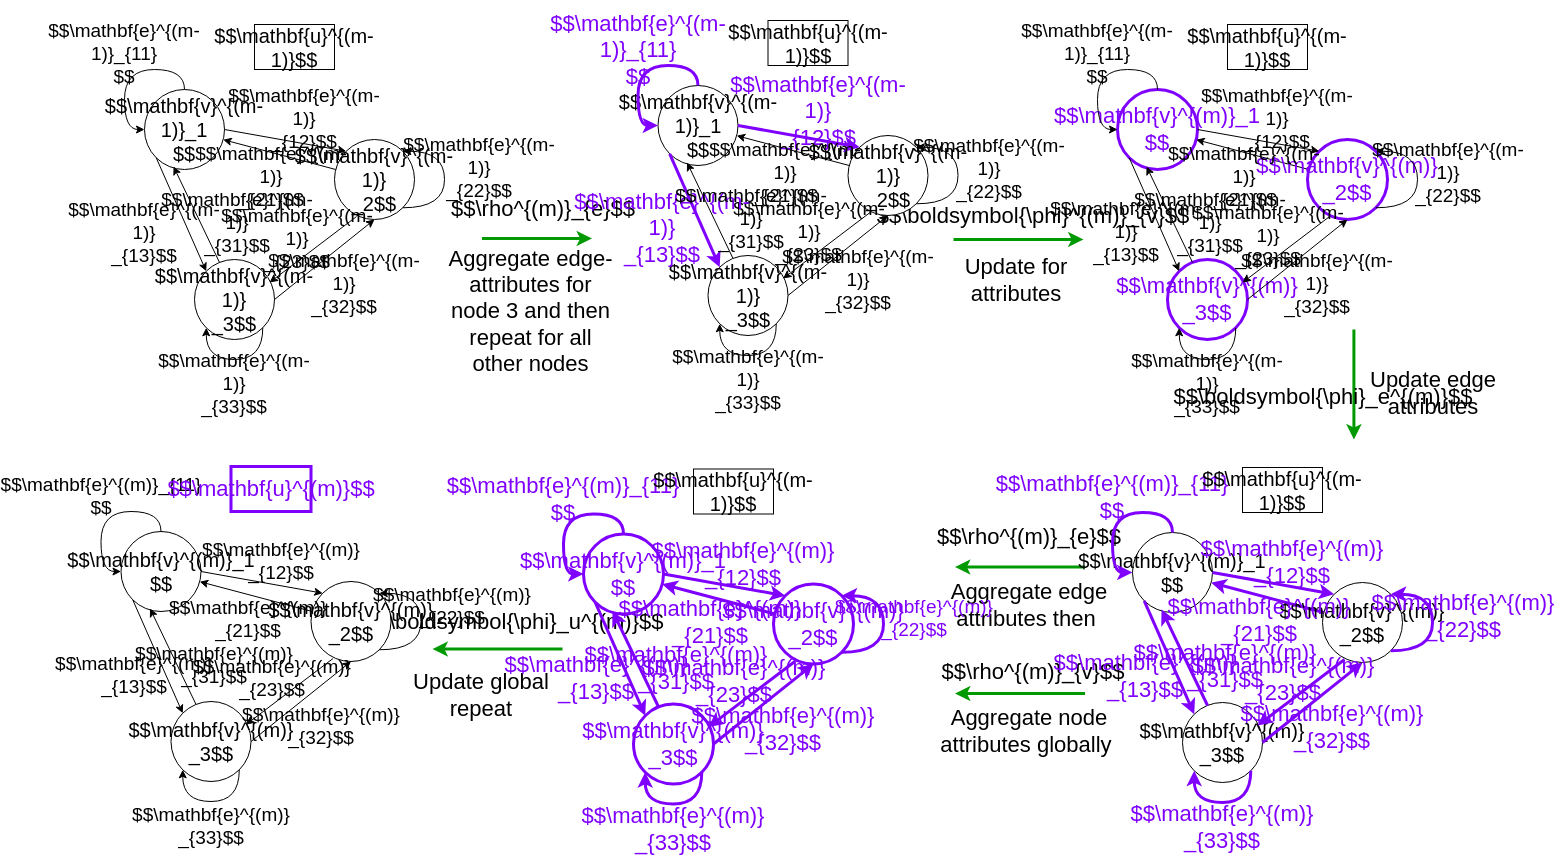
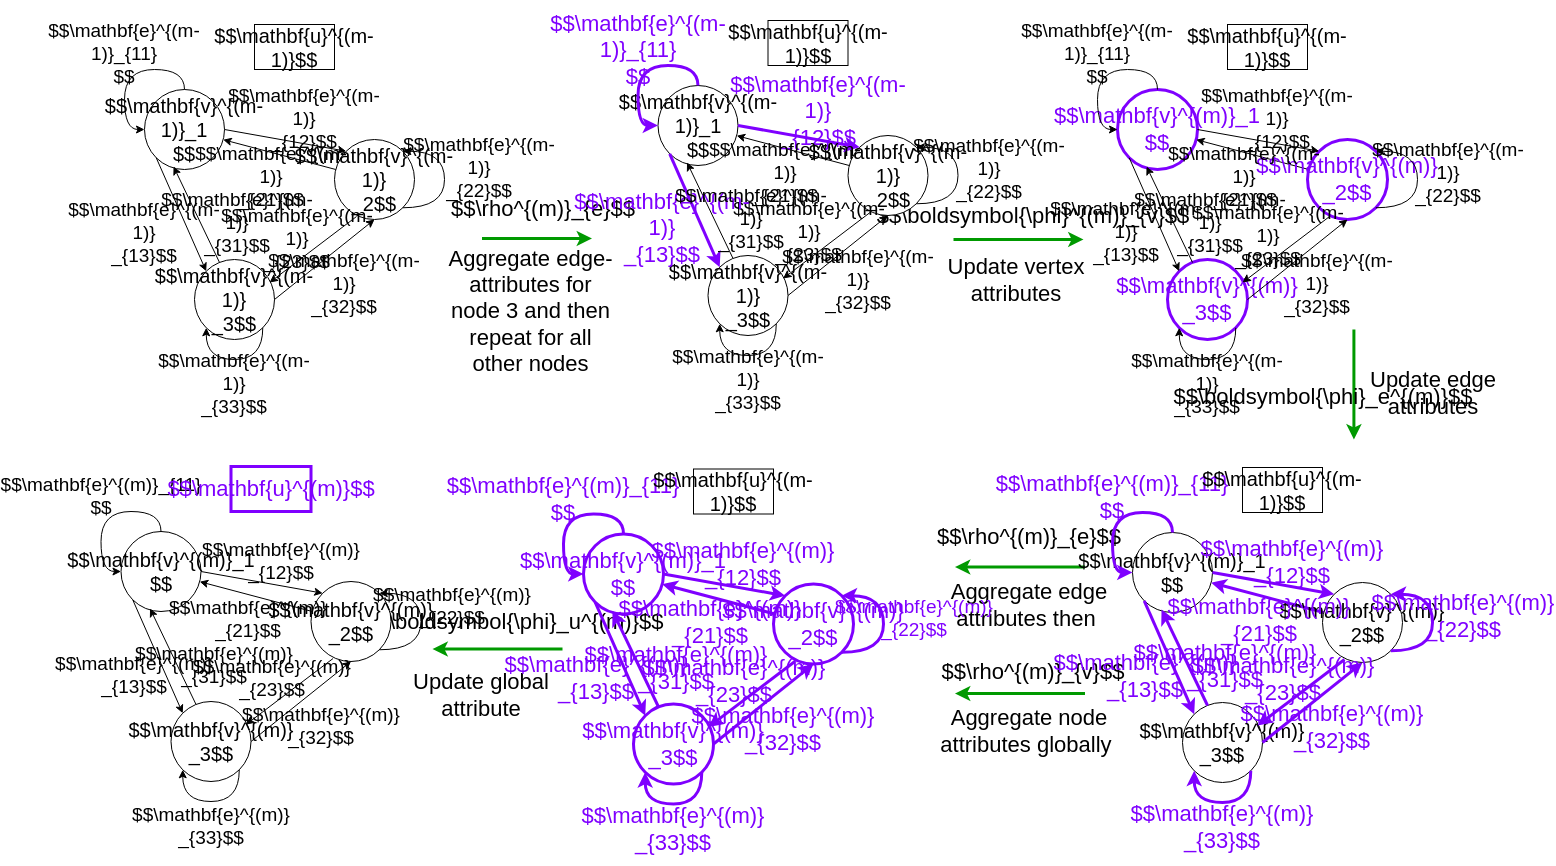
(1017, 281) -> (1017, 281)
(482, 696) -> (482, 696)
